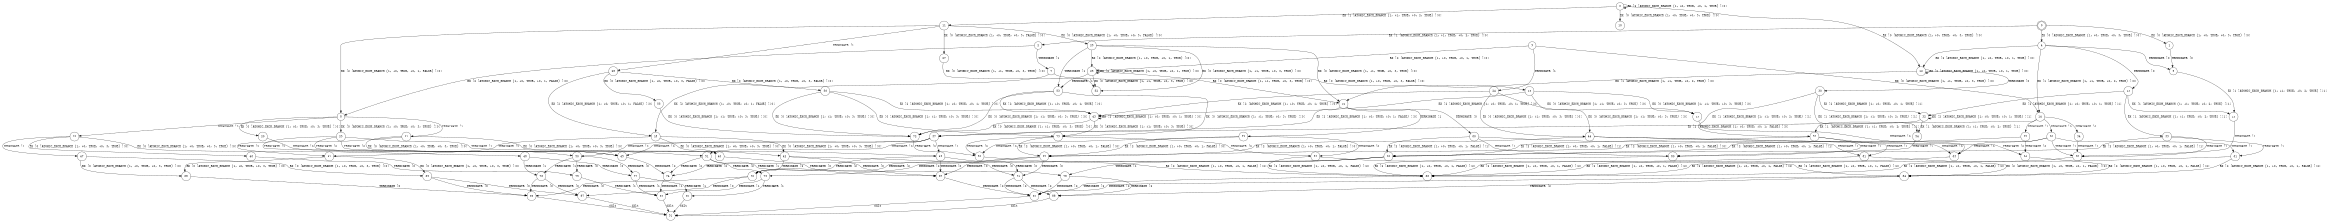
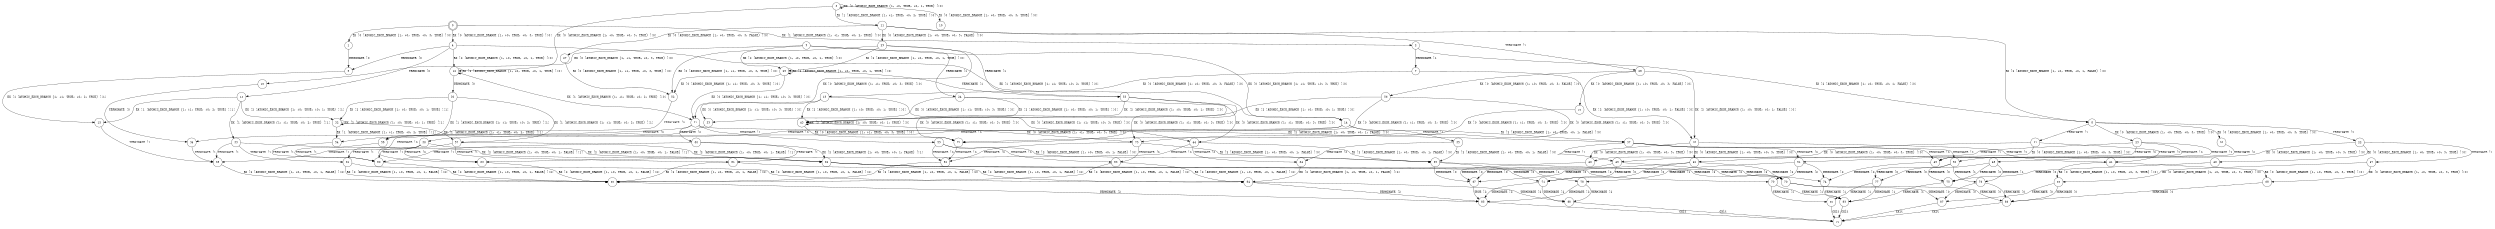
none -> (262, 84)
none -> (383, 142)
none -> (1973, 175)
(993, 186) -> (1481, 192)
